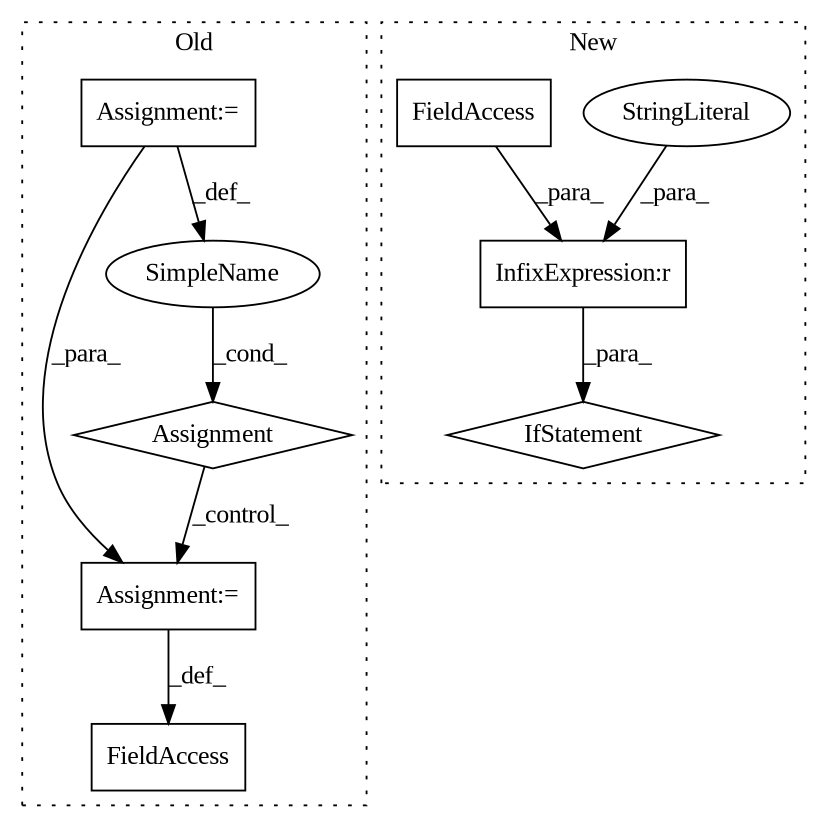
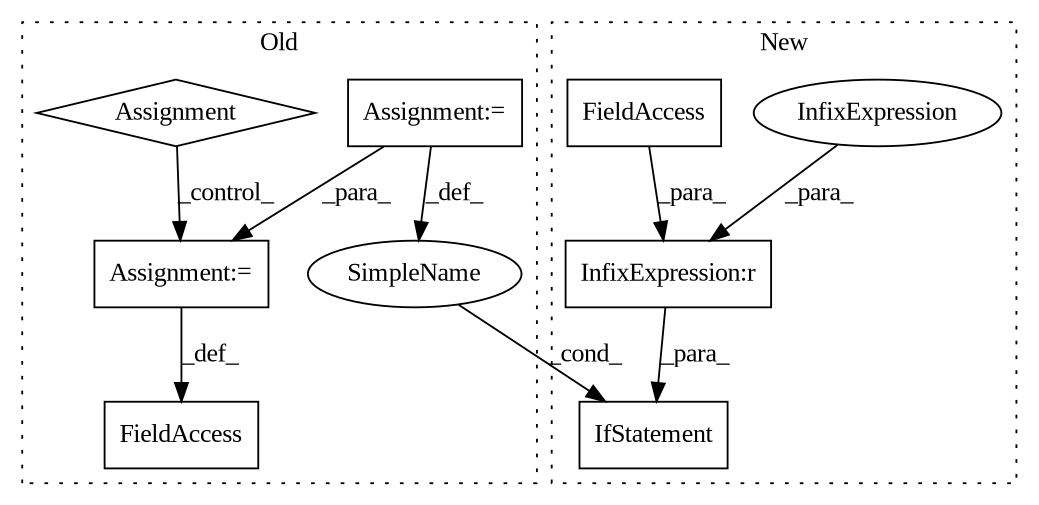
(687, 113) -> (878, 113)
(213, 345) -> (524, 348)
(583, 435) -> (654, 435)
